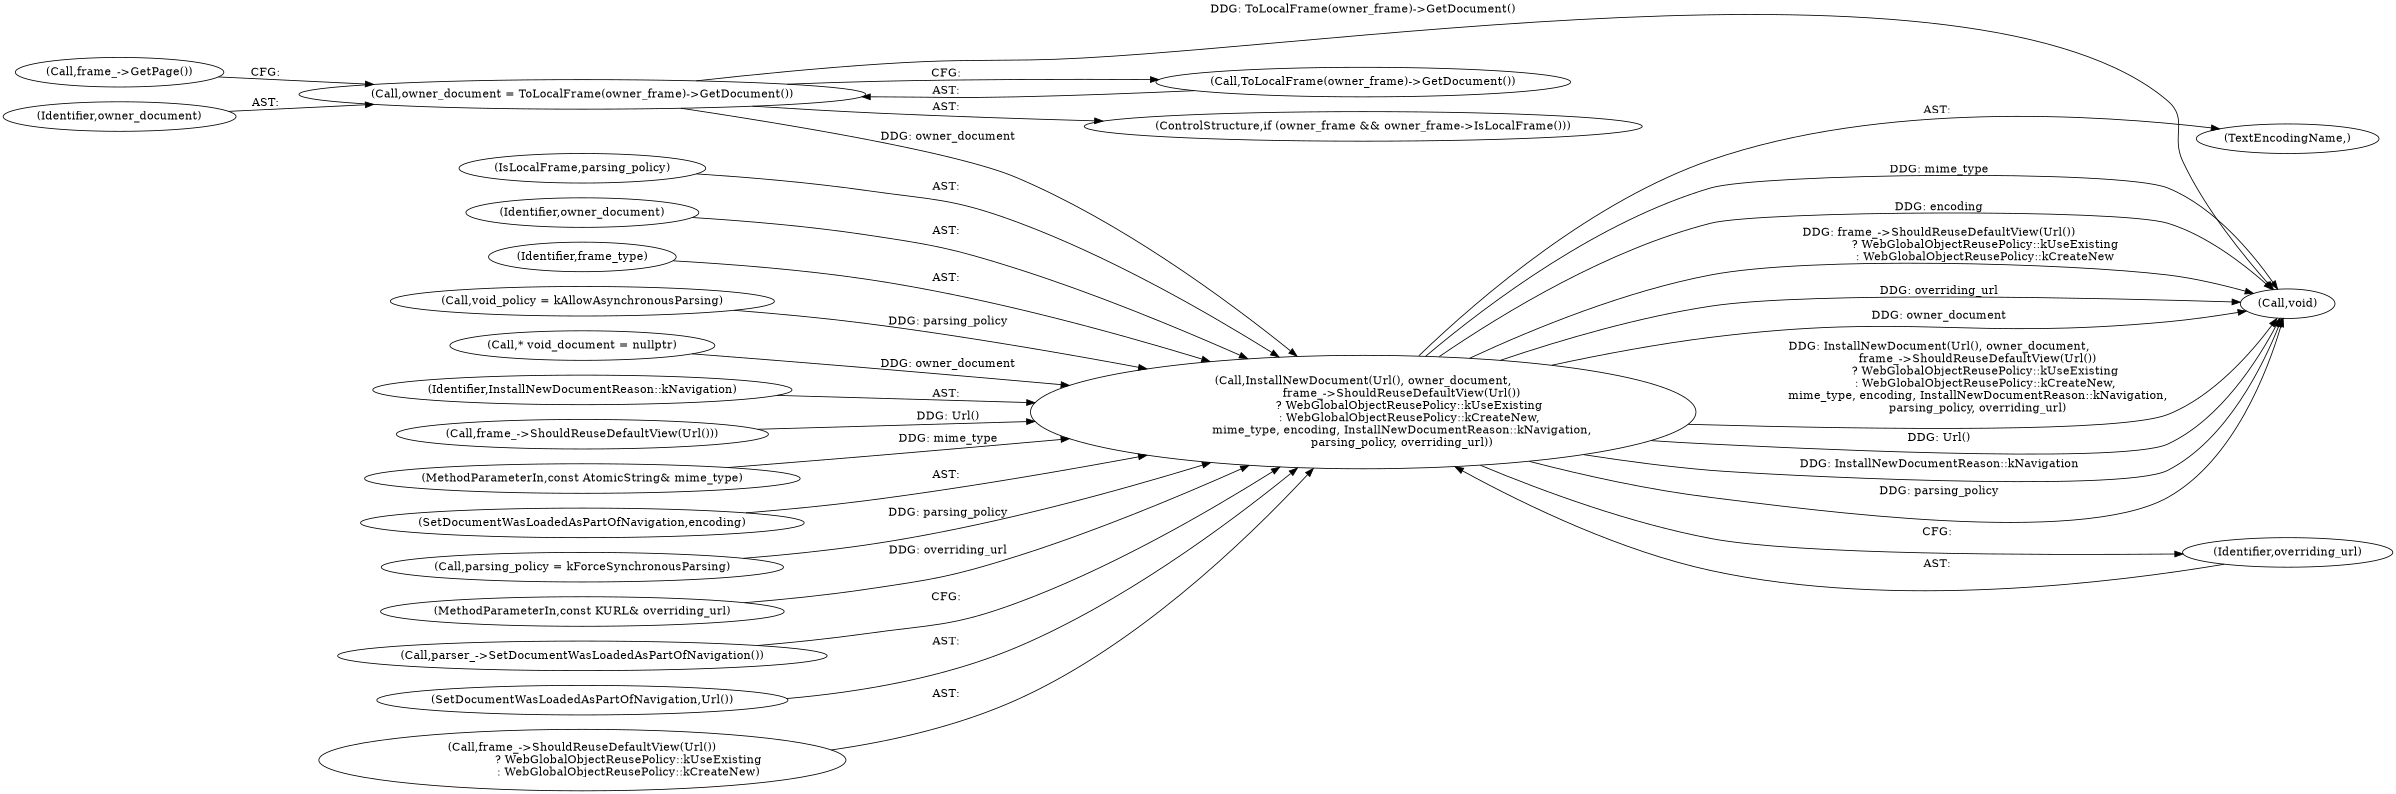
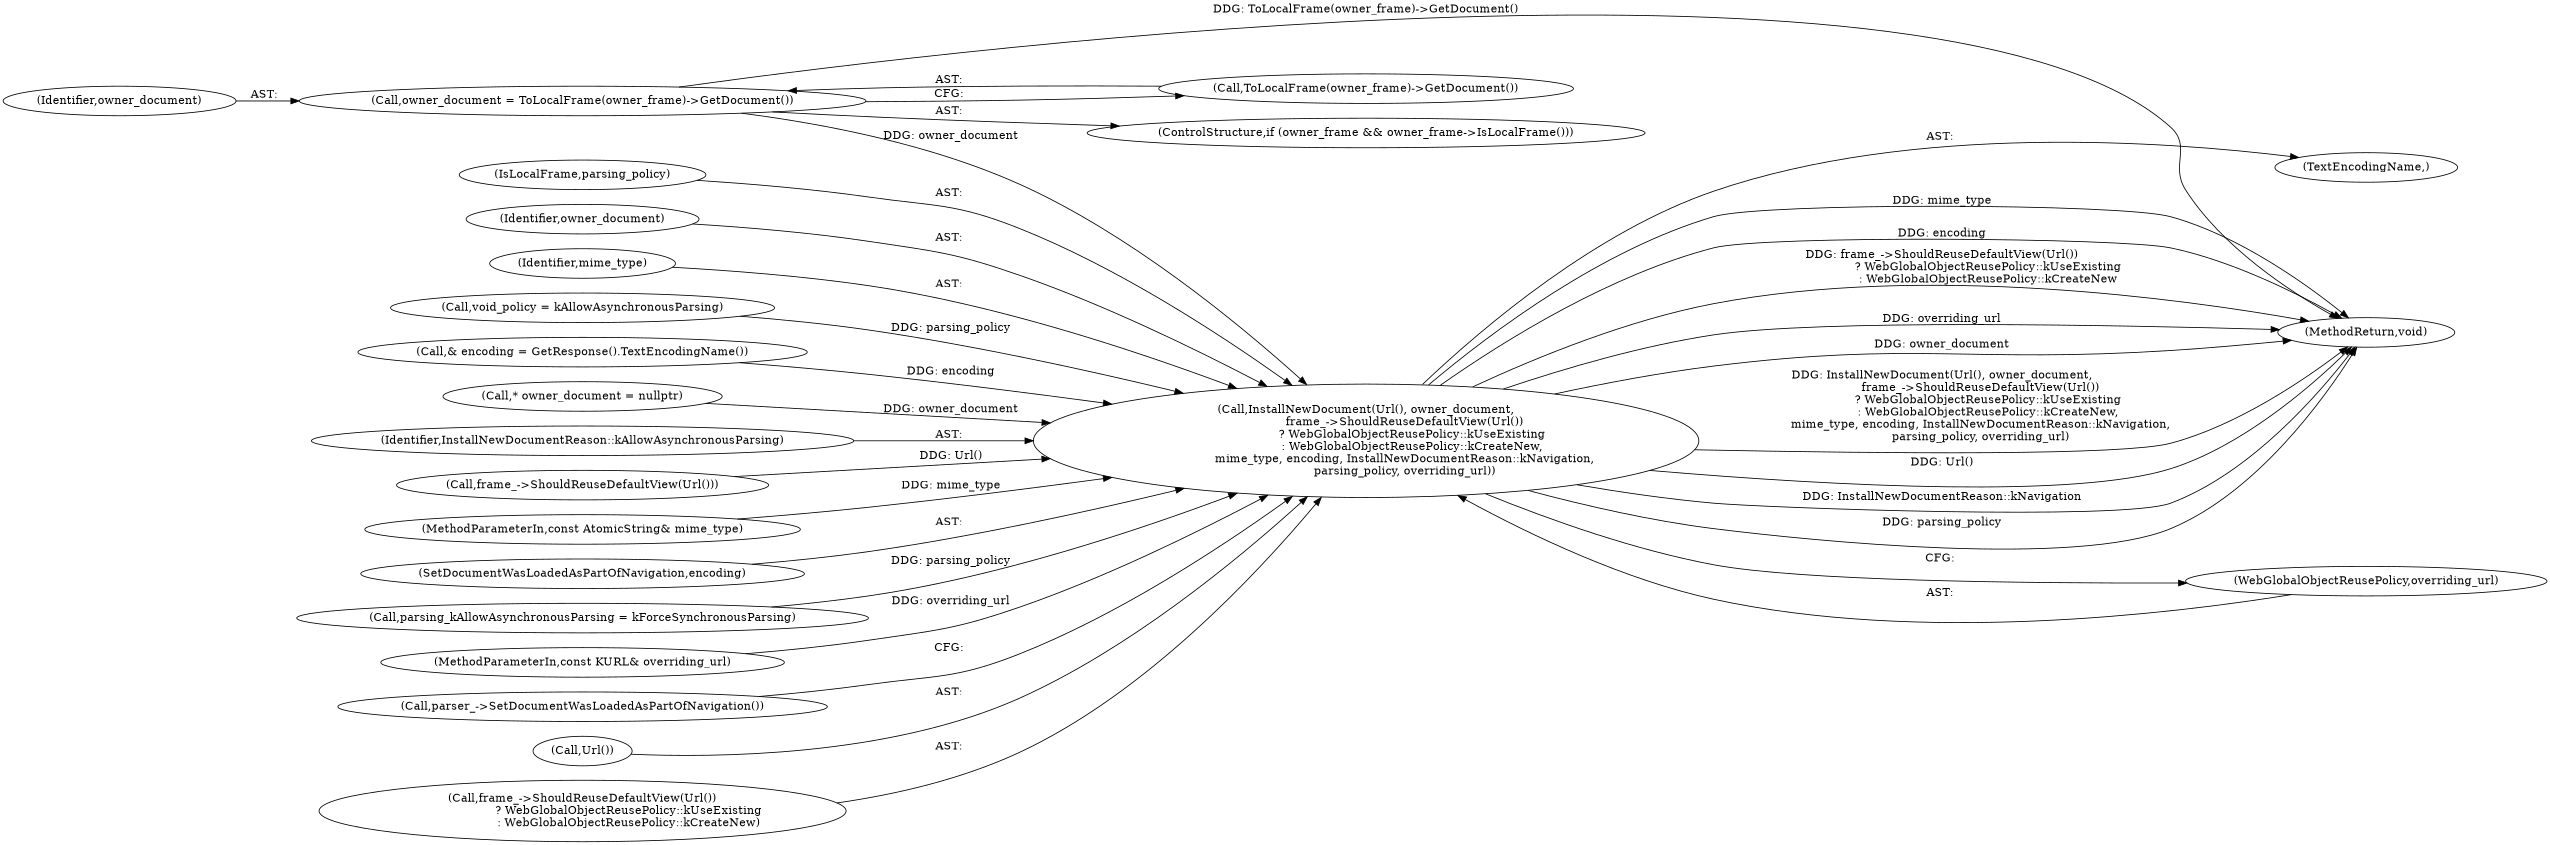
(120, 72) -> none
(582, 257) -> (583, 264)
(2288, 304) -> (2366, 332)
(582, 346) -> (583, 396)
none -> (583, 352)
(582, 390) -> (583, 441)
(2288, 552) -> (2366, 581)
(582, 567) -> (583, 618)
(582, 700) -> (583, 751)
